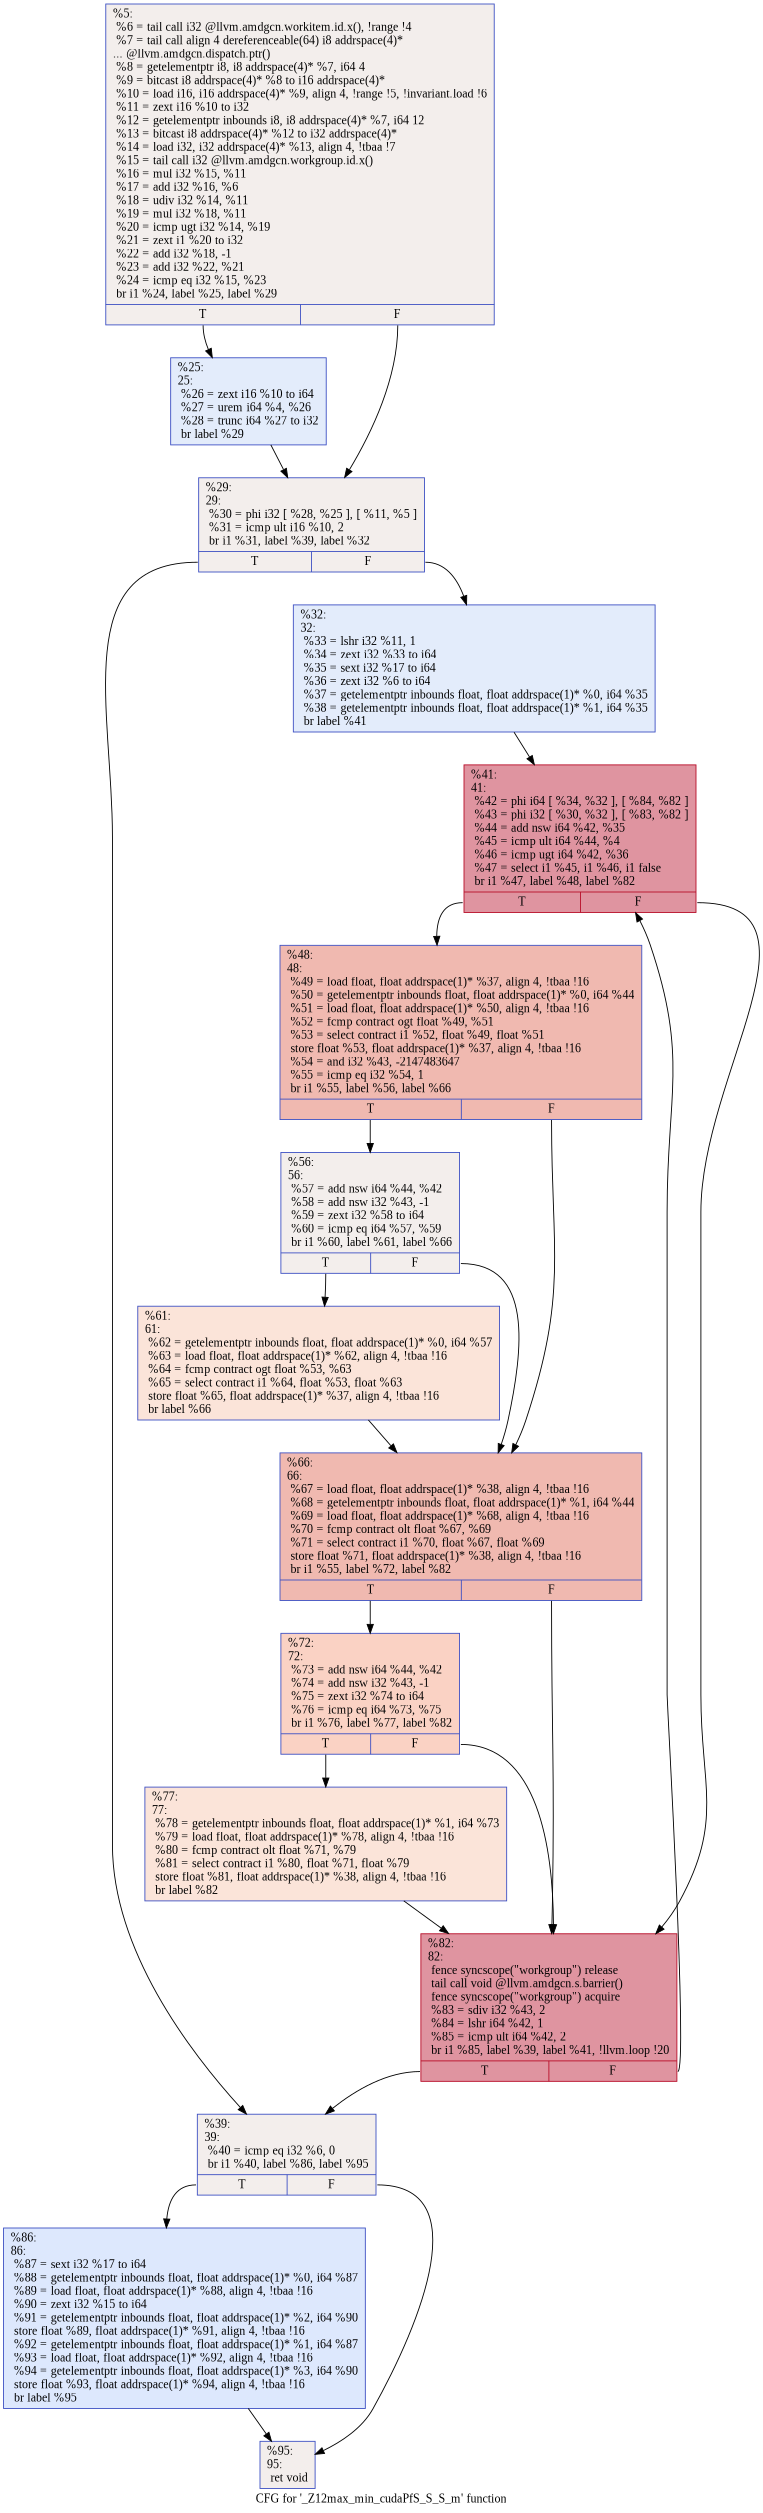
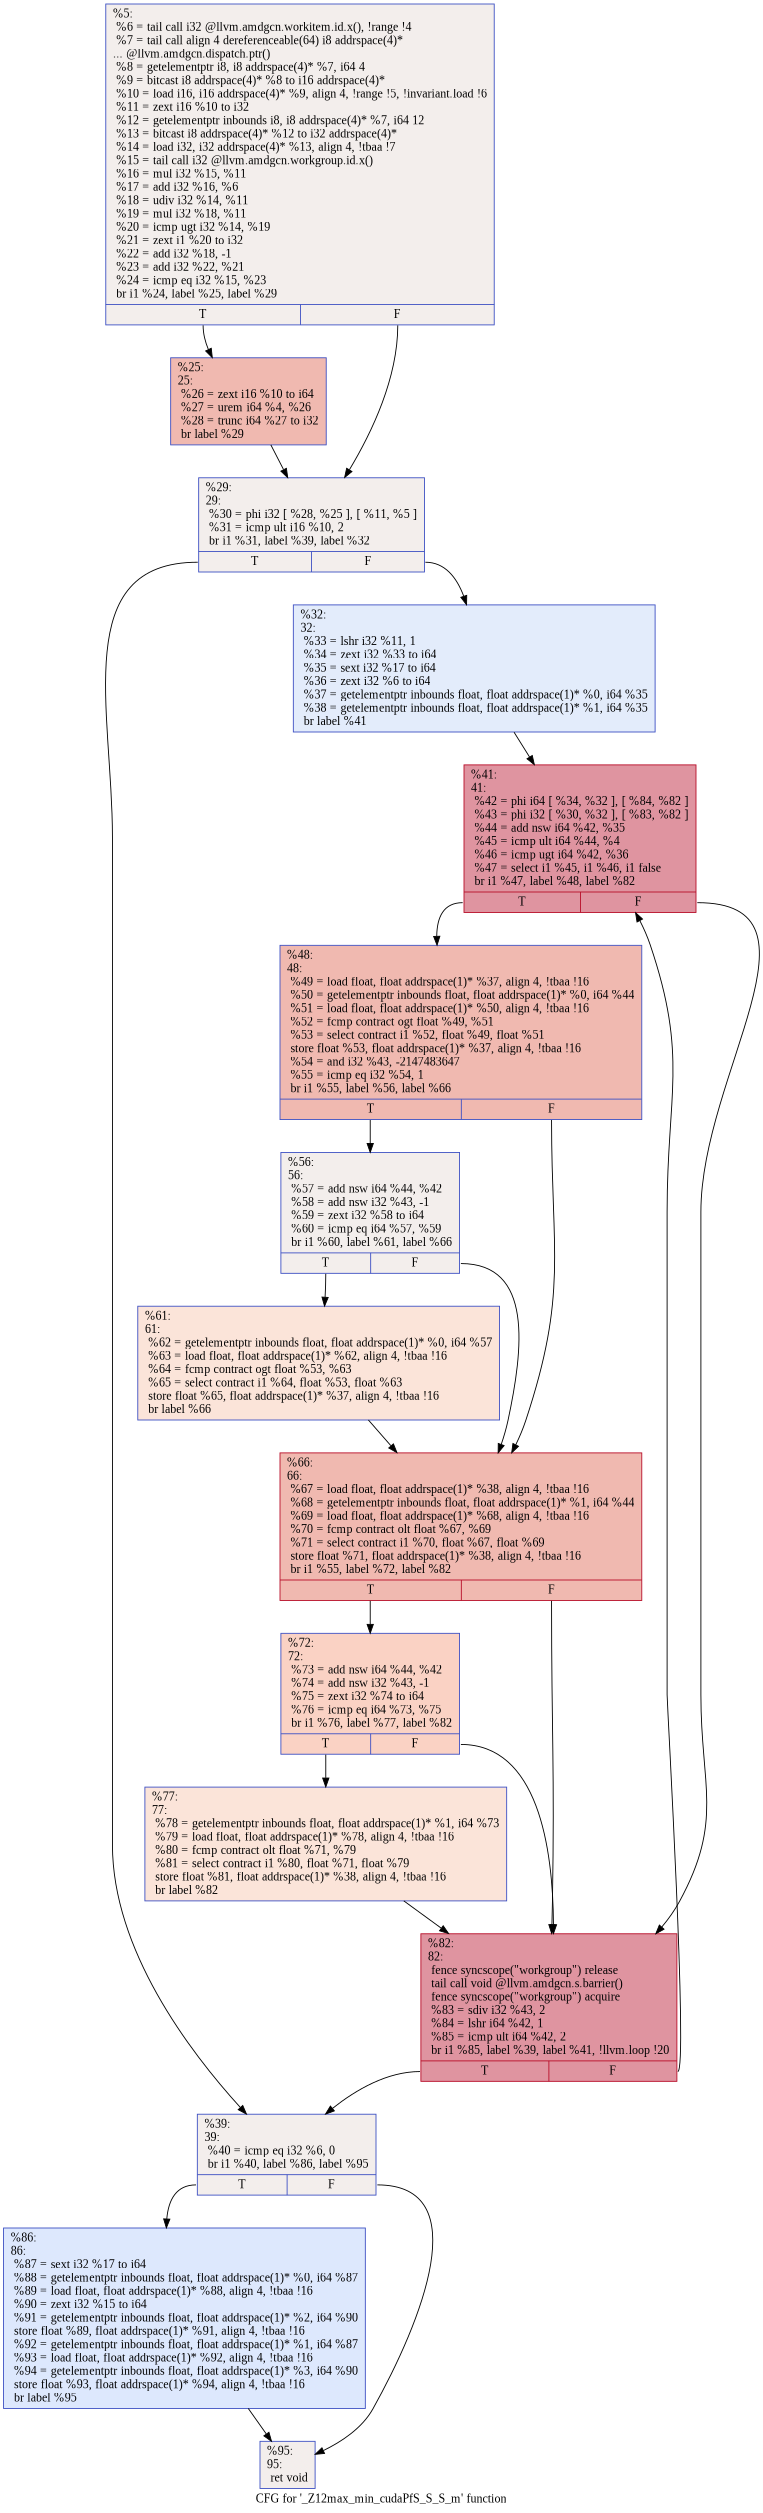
(248, 401) -> (248, 401)
(461, 1527) -> (461, 1527)
